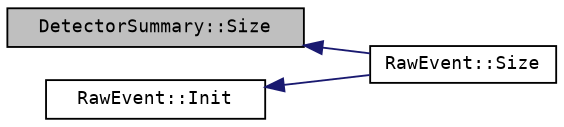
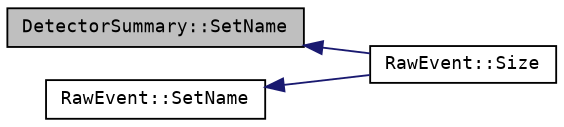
(156, 28) -> (156, 28)
(156, 99) -> (156, 99)
